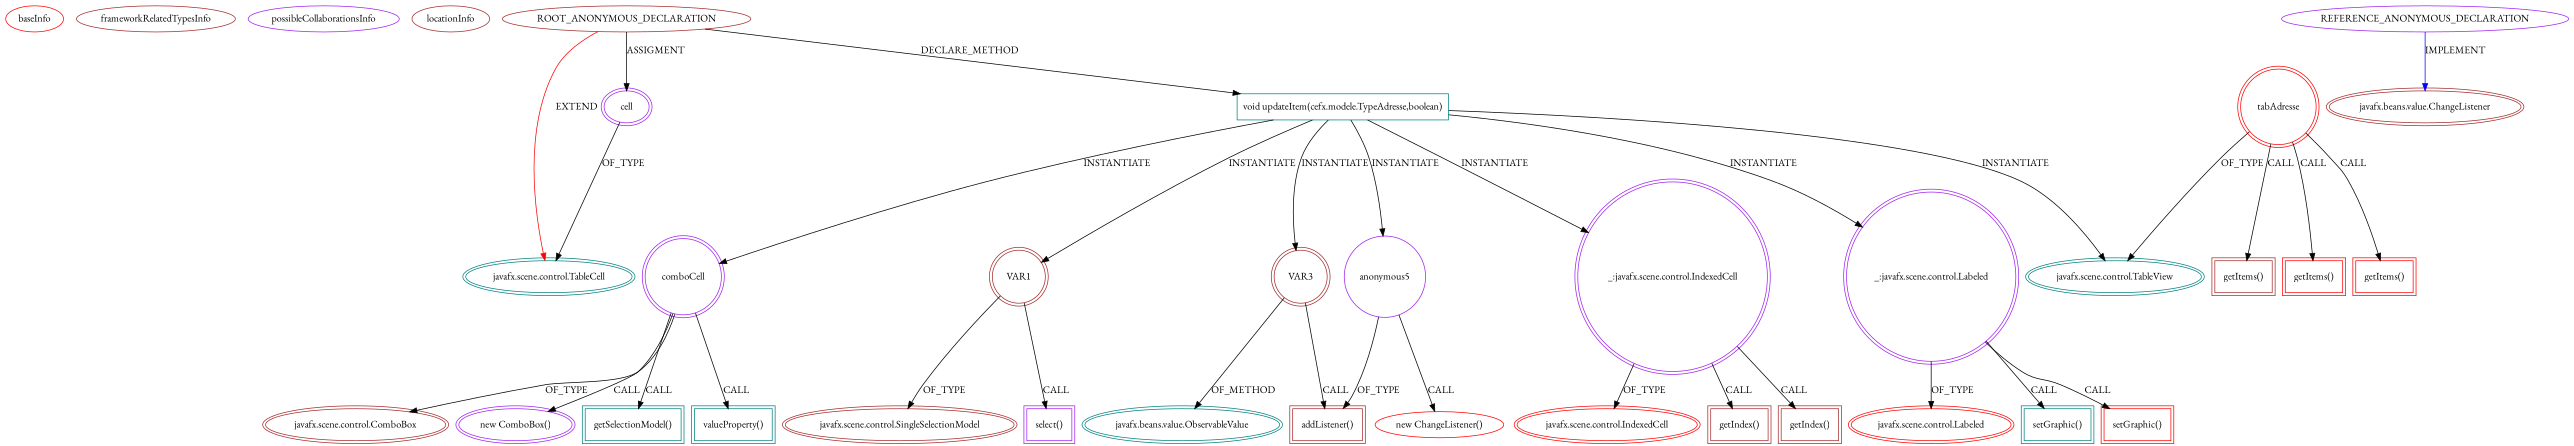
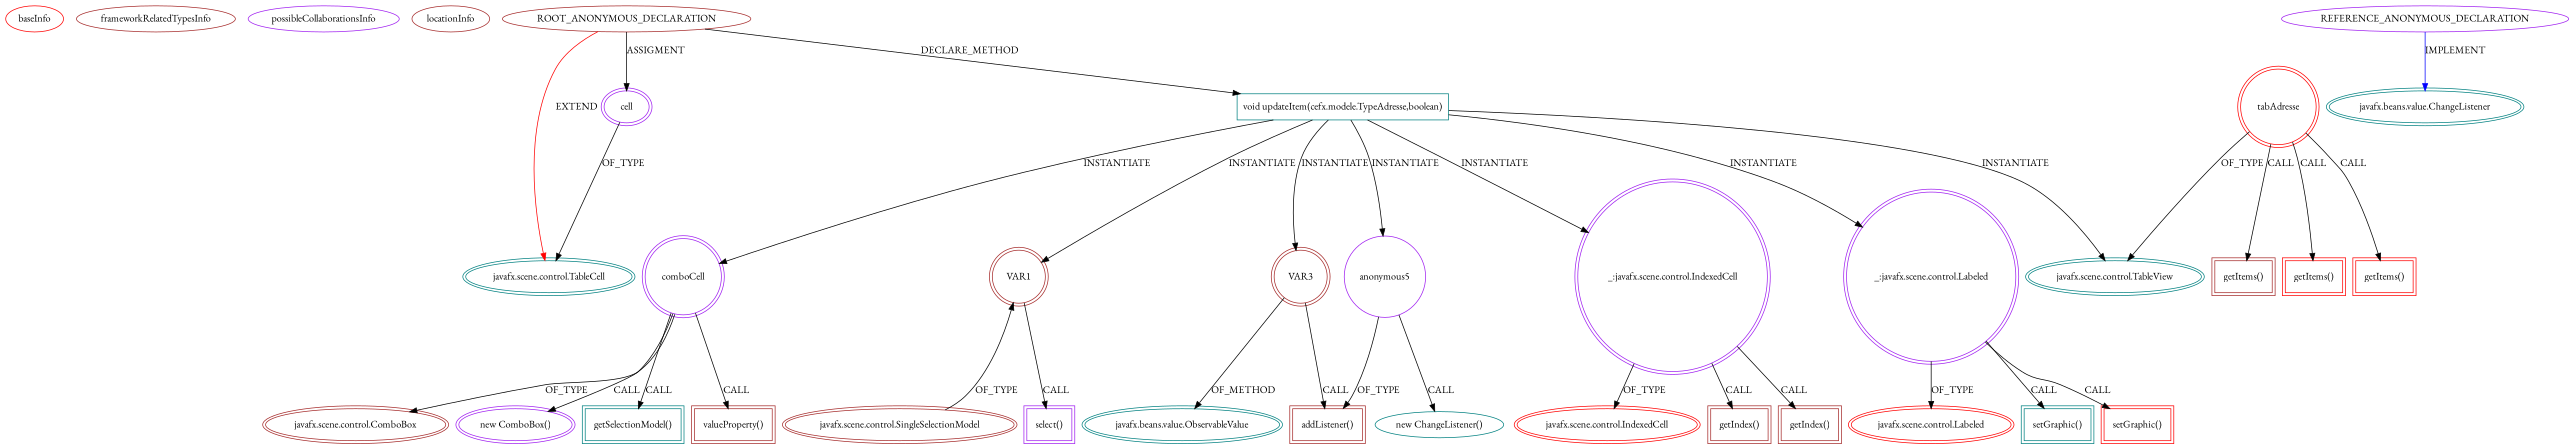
(2425, 107) -> (2425, 107)
(953, 347) -> (988, 367)
(733, 425) -> (733, 425)
(1439, 425) -> (1439, 425)
